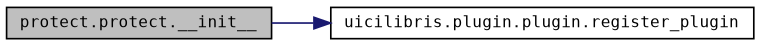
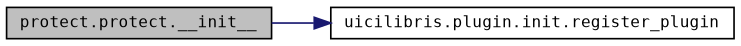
(542, 23) -> (532, 23)
